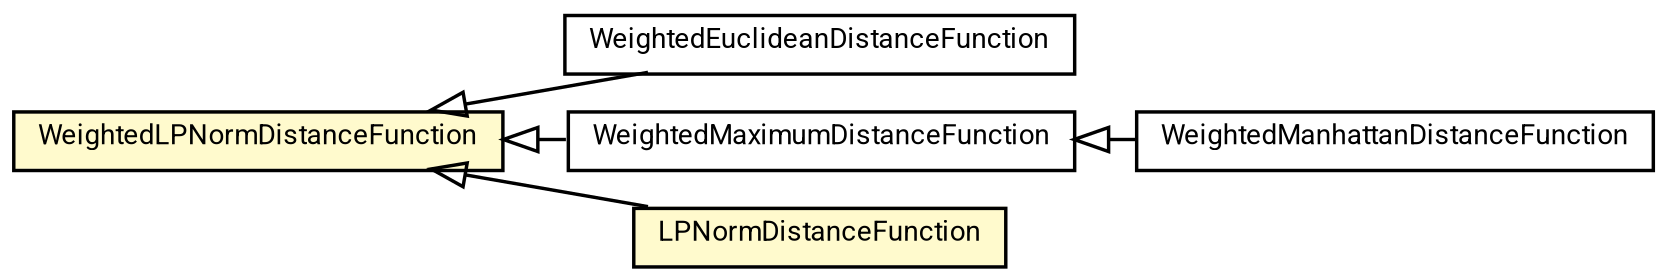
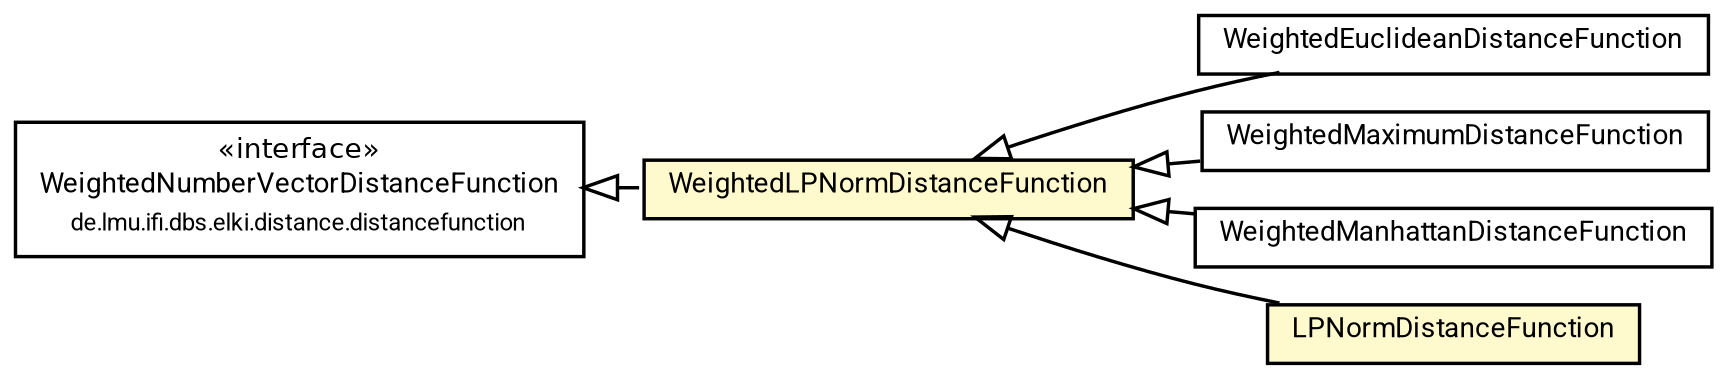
(1122, 140) -> (1182, 213)
none -> (298, 188)
